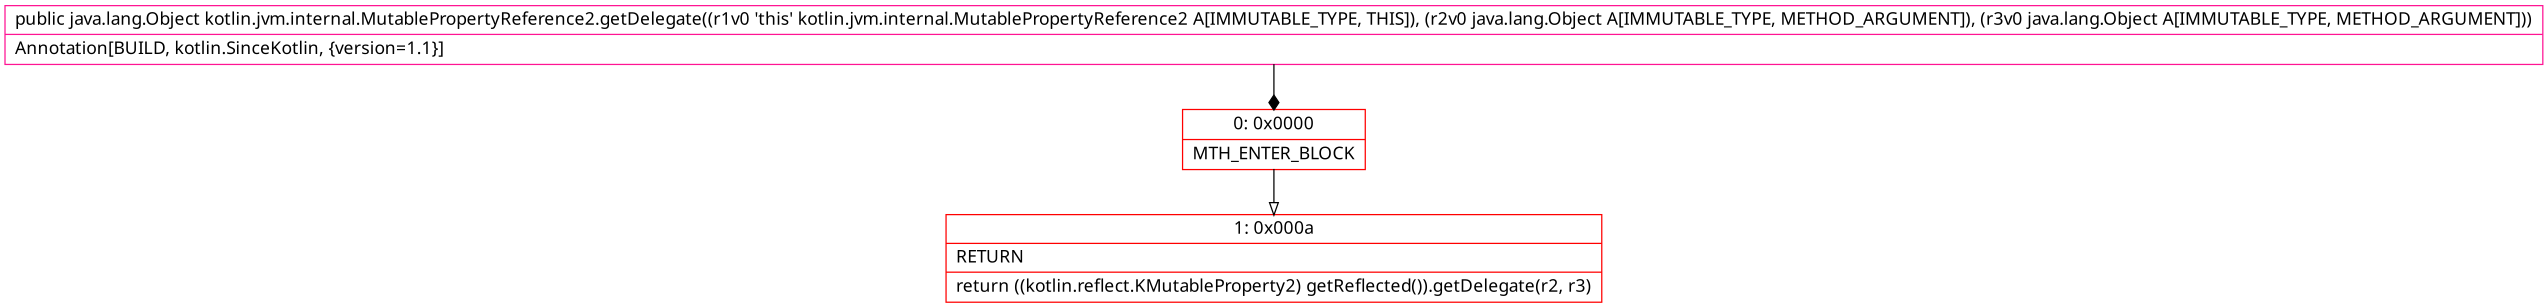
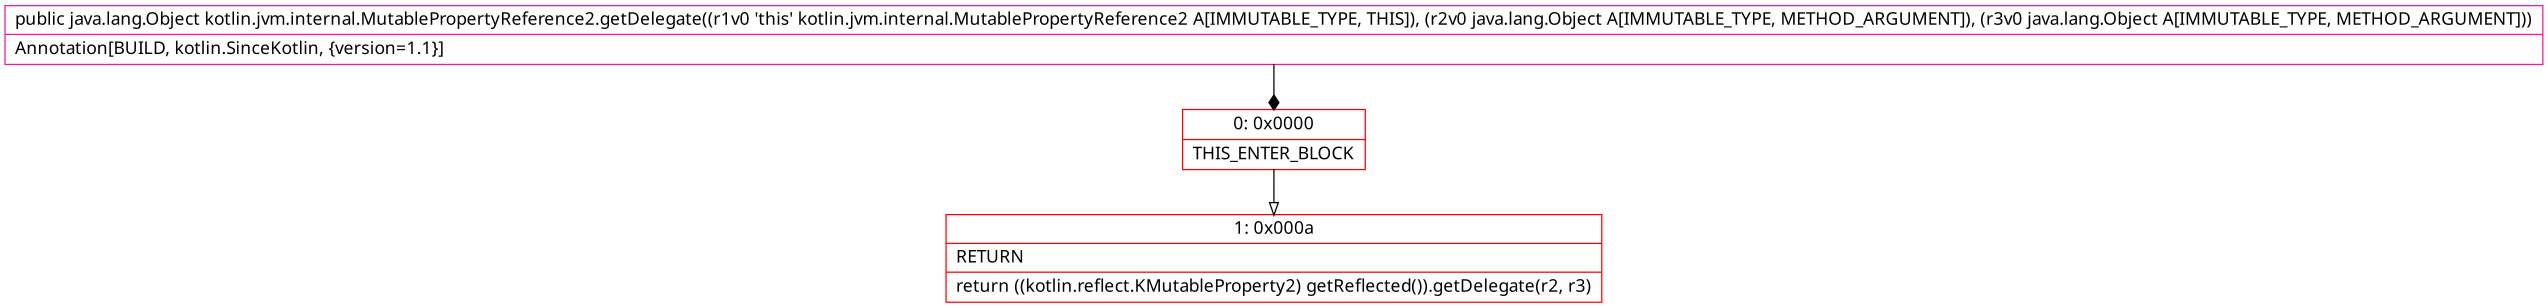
(1274, 154) -> (1274, 154)
